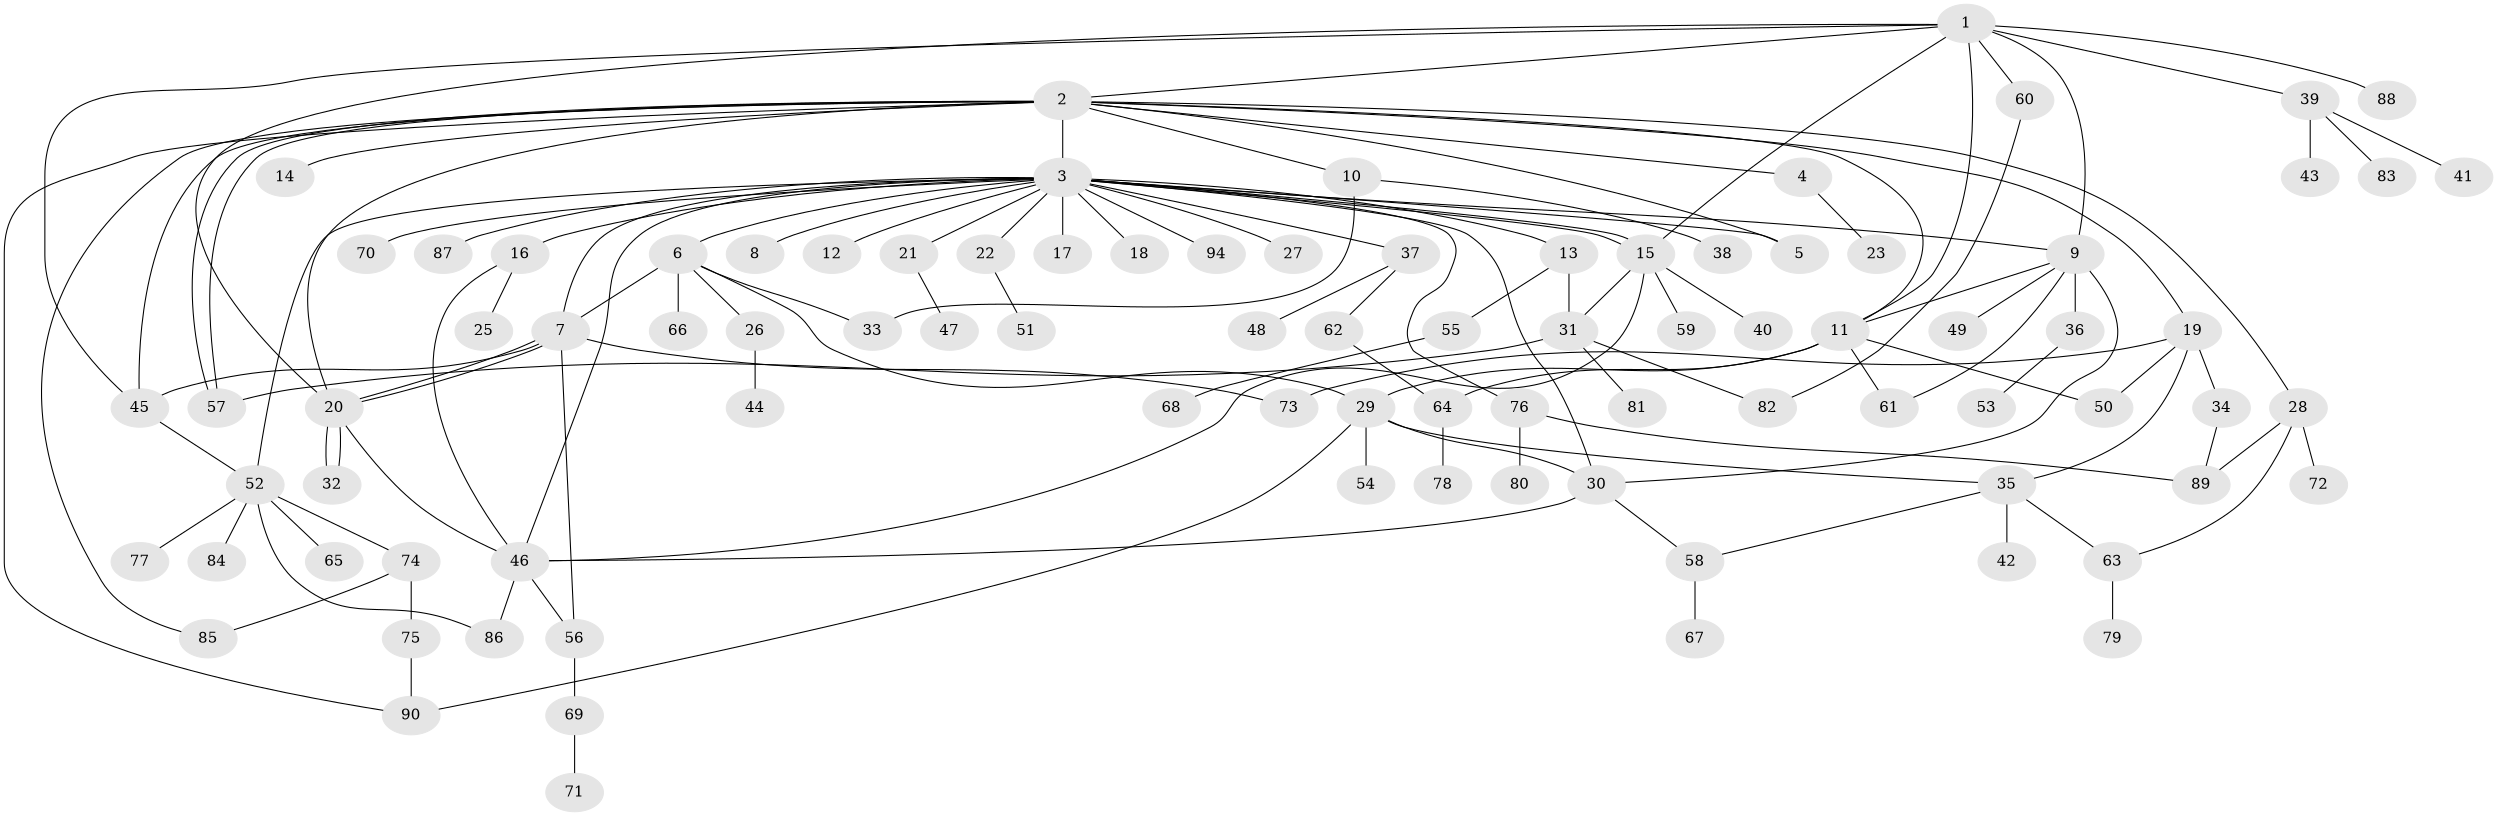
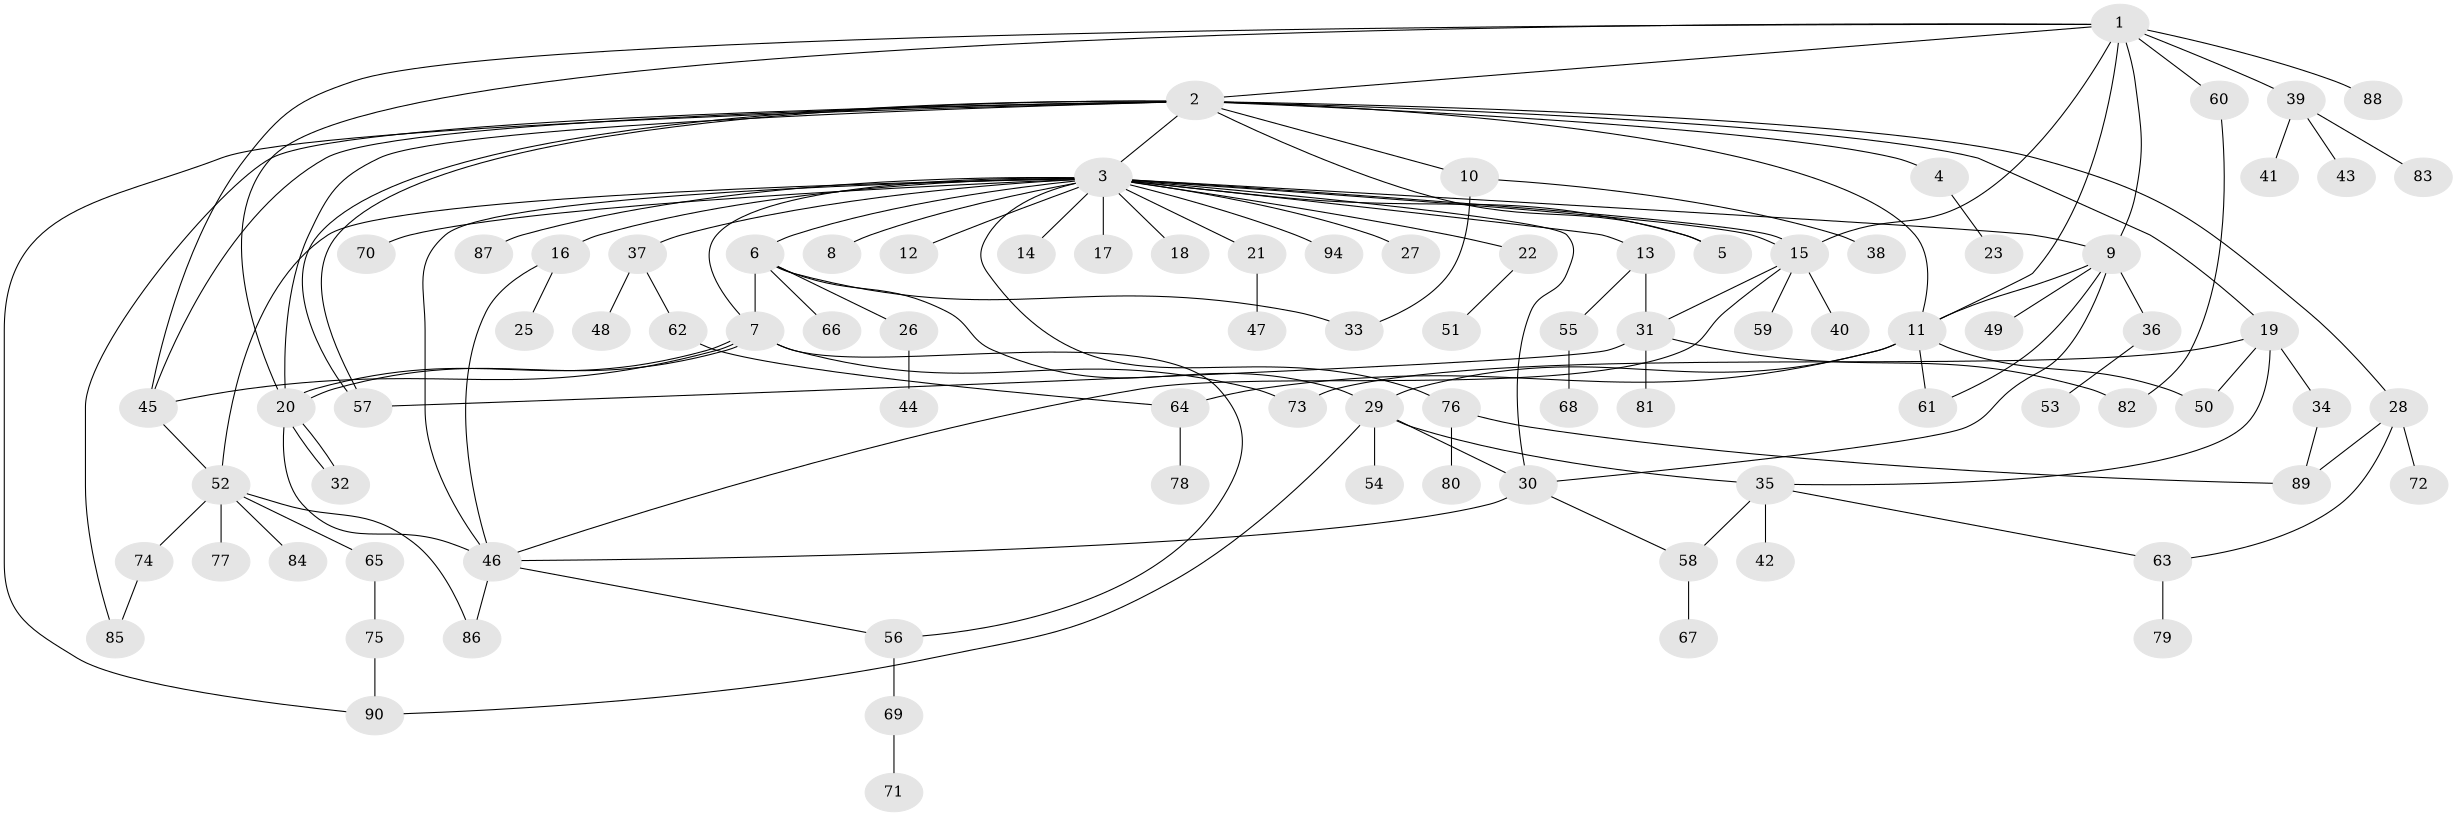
(651, 122) -> (1065, 216)
(411, 600) -> (375, 600)
